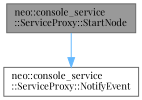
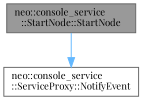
(71, 18) -> (71, 18)
